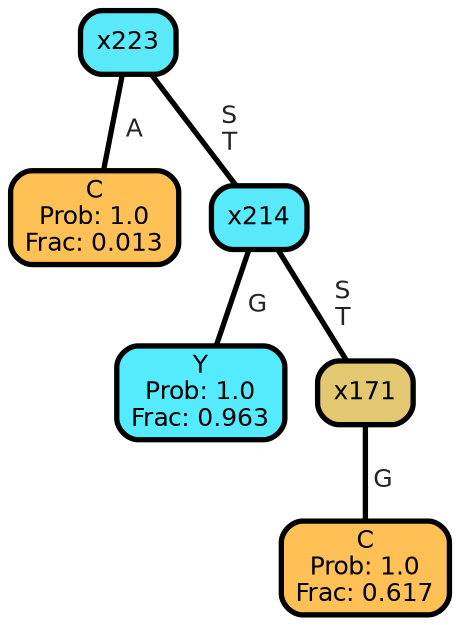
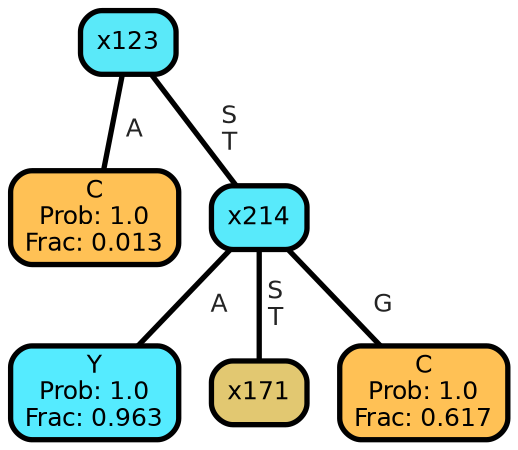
(128, 42) -> (128, 42)
(254, 305) -> (216, 305)
(365, 473) -> (335, 298)
